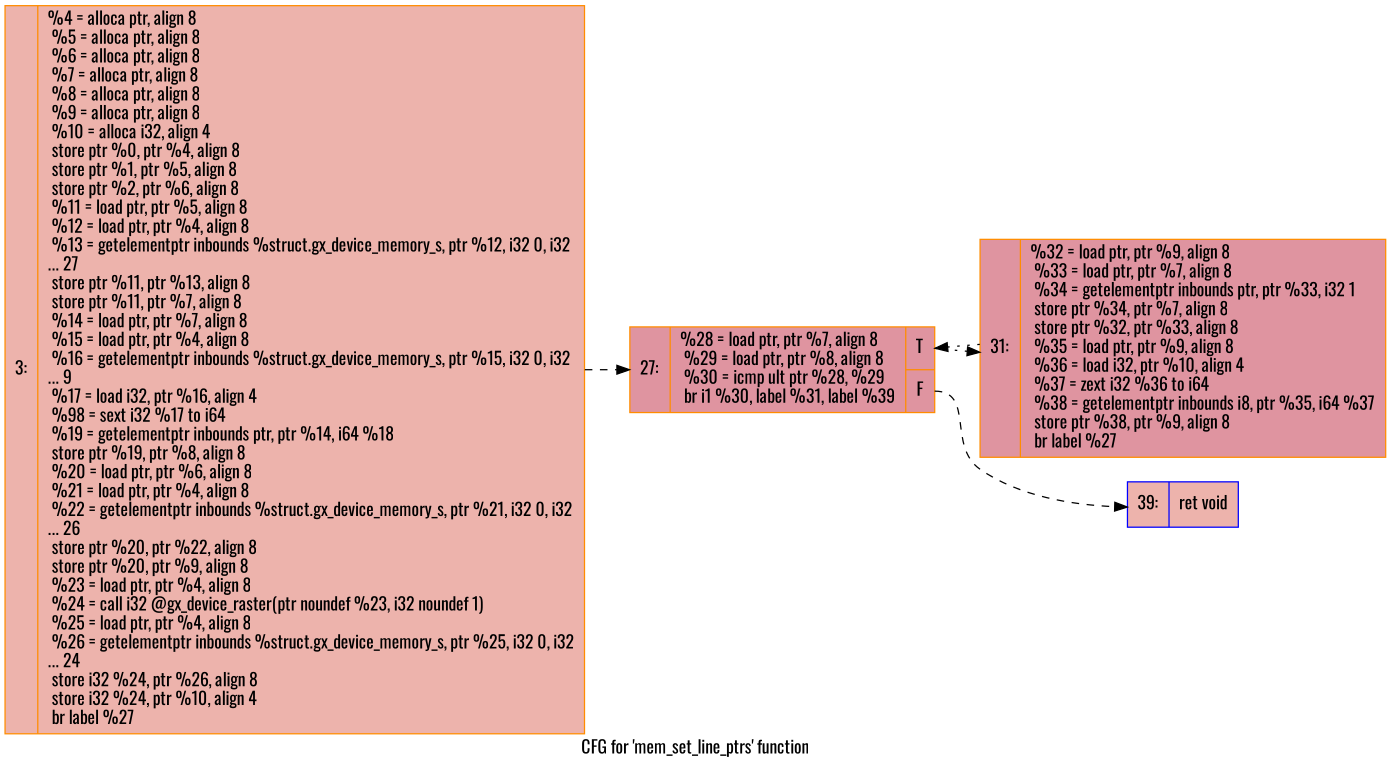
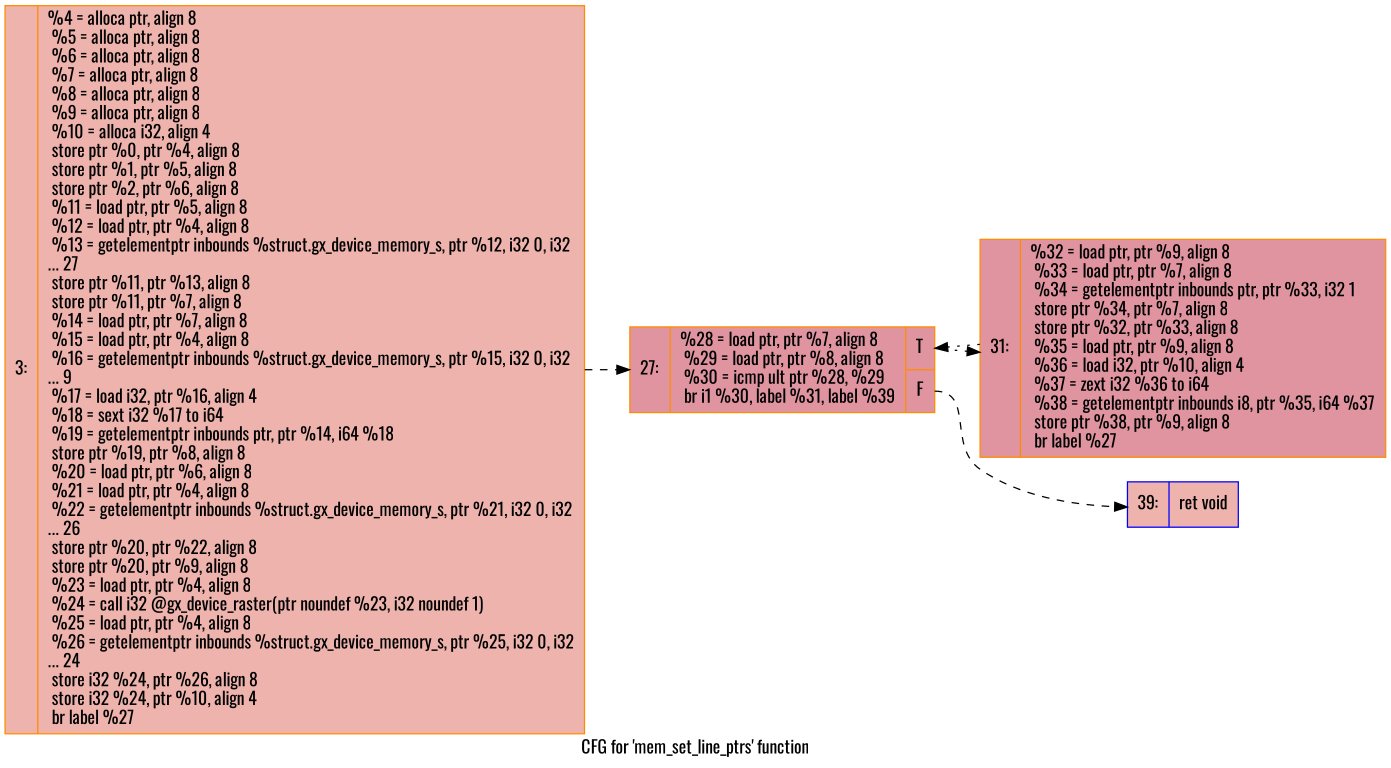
(137, 416) -> (136, 416)
